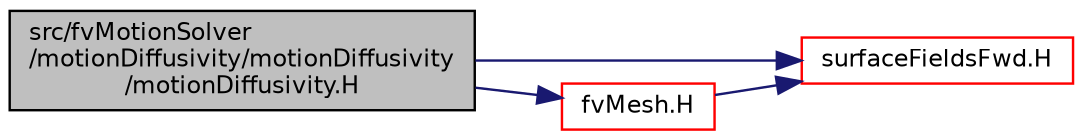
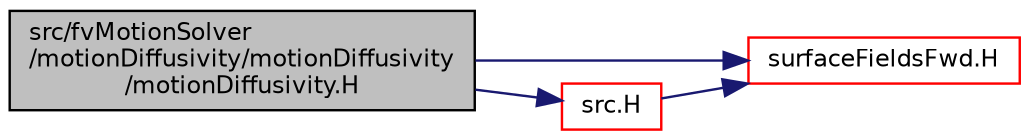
(638, 107) -> (612, 107)
